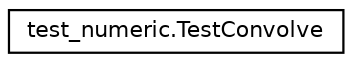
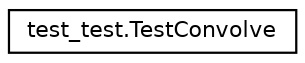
(176, 31) -> (153, 31)
